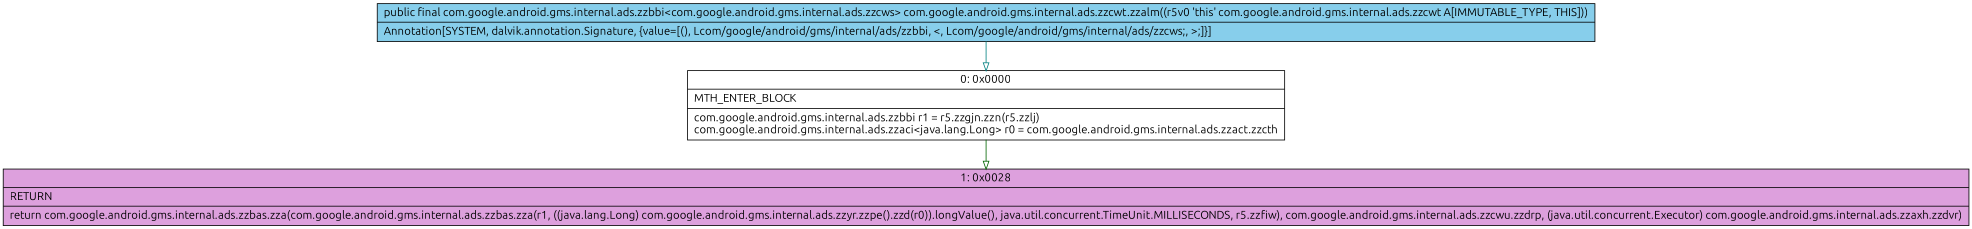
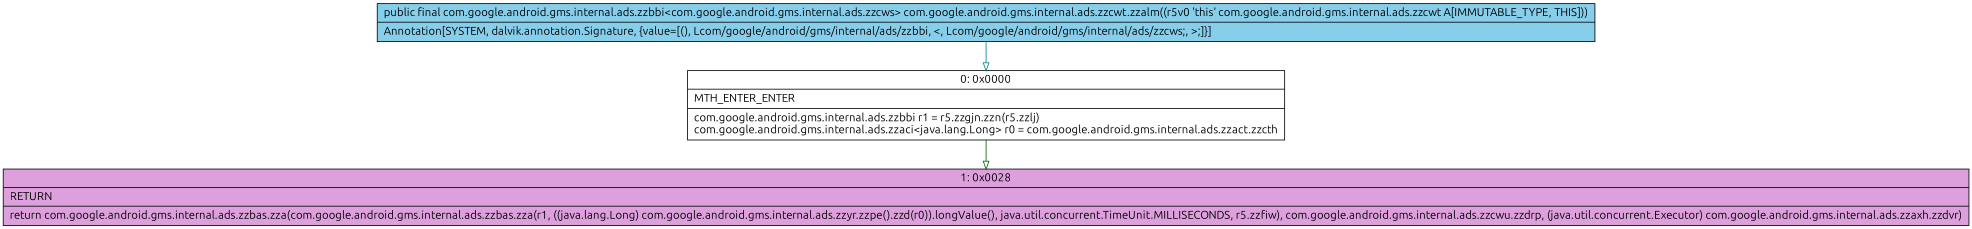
(745, 98) -> (745, 98)
